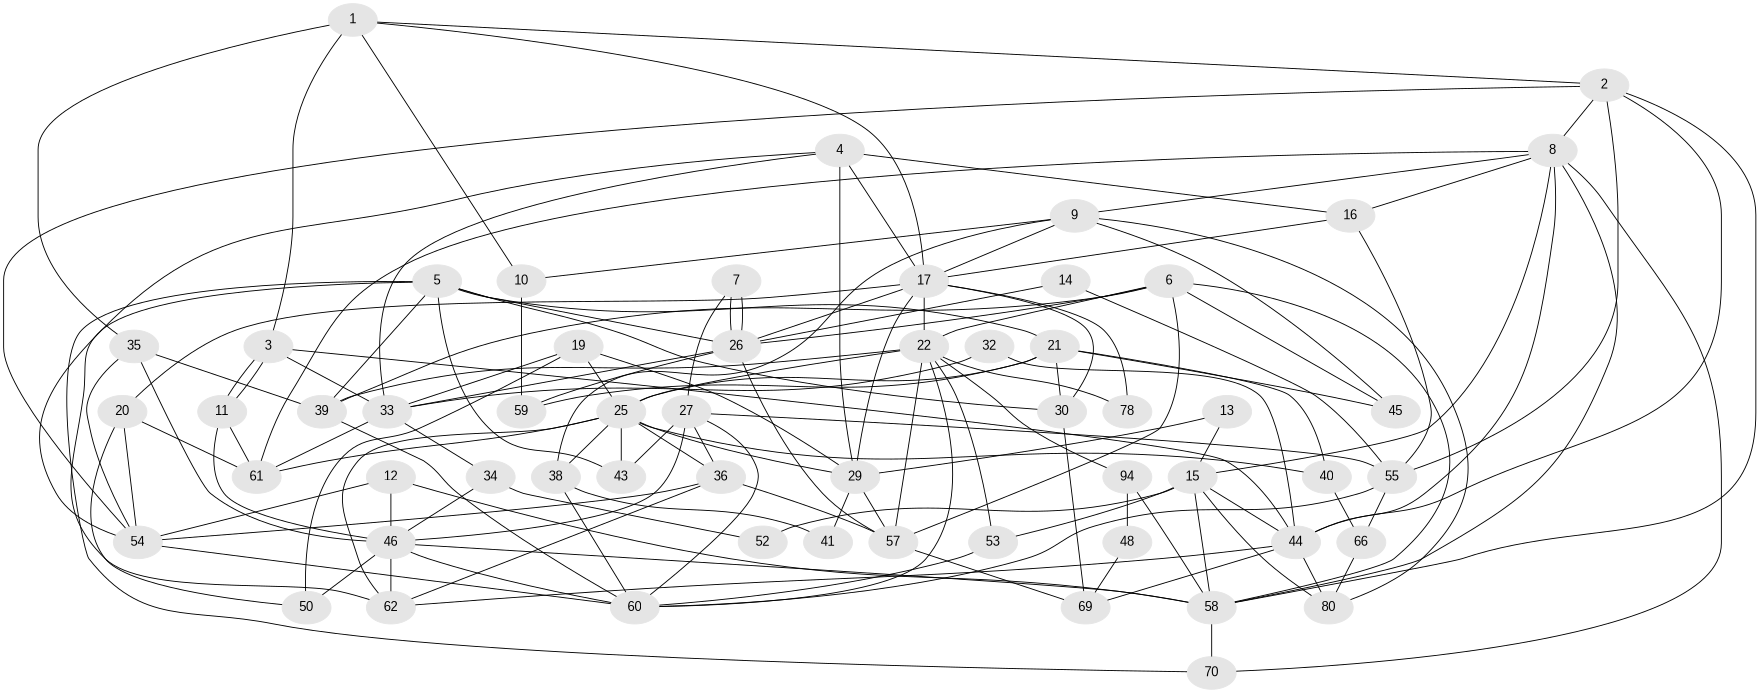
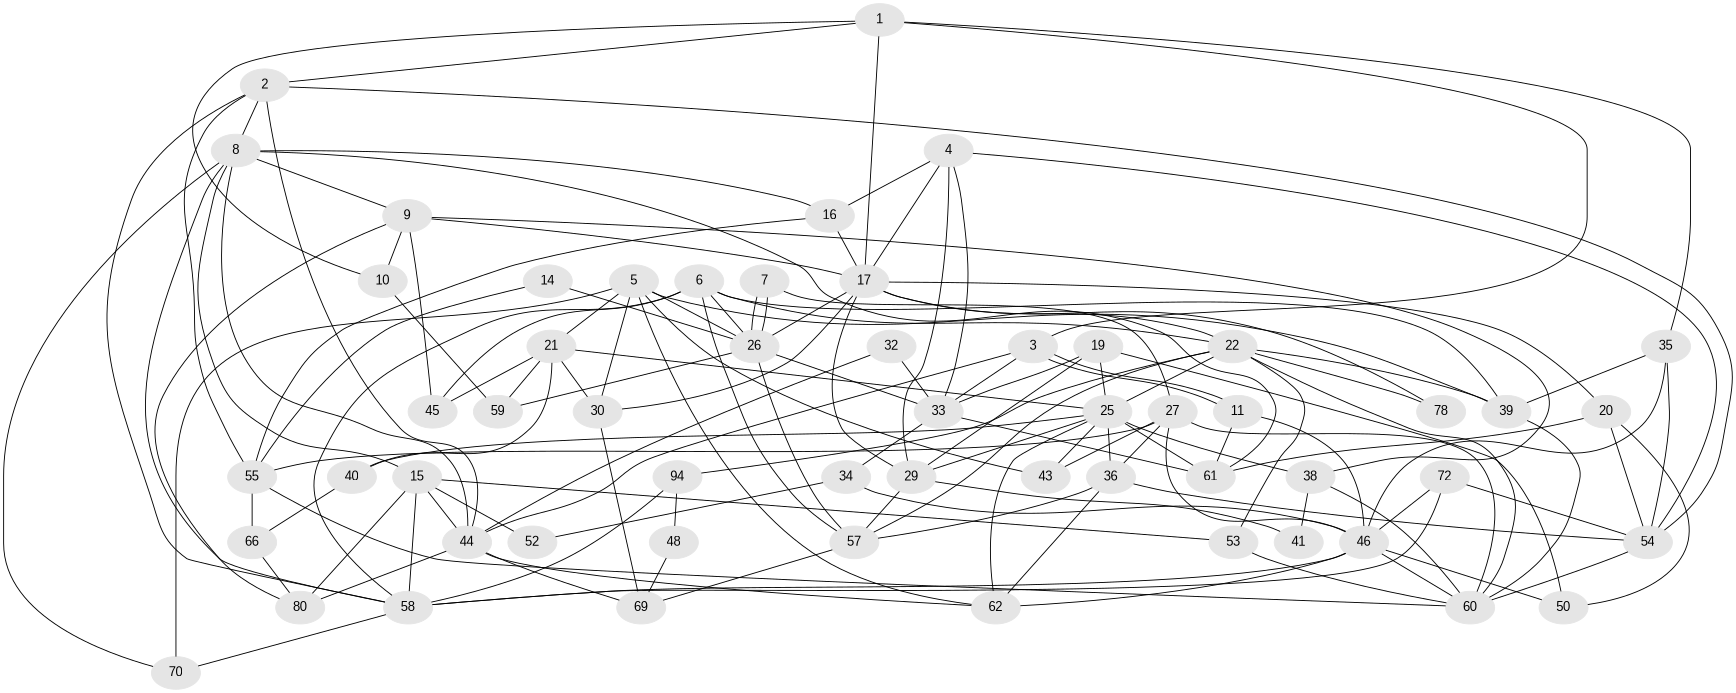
(1227, 412) -> none
(391, 477) -> (1445, 477)
